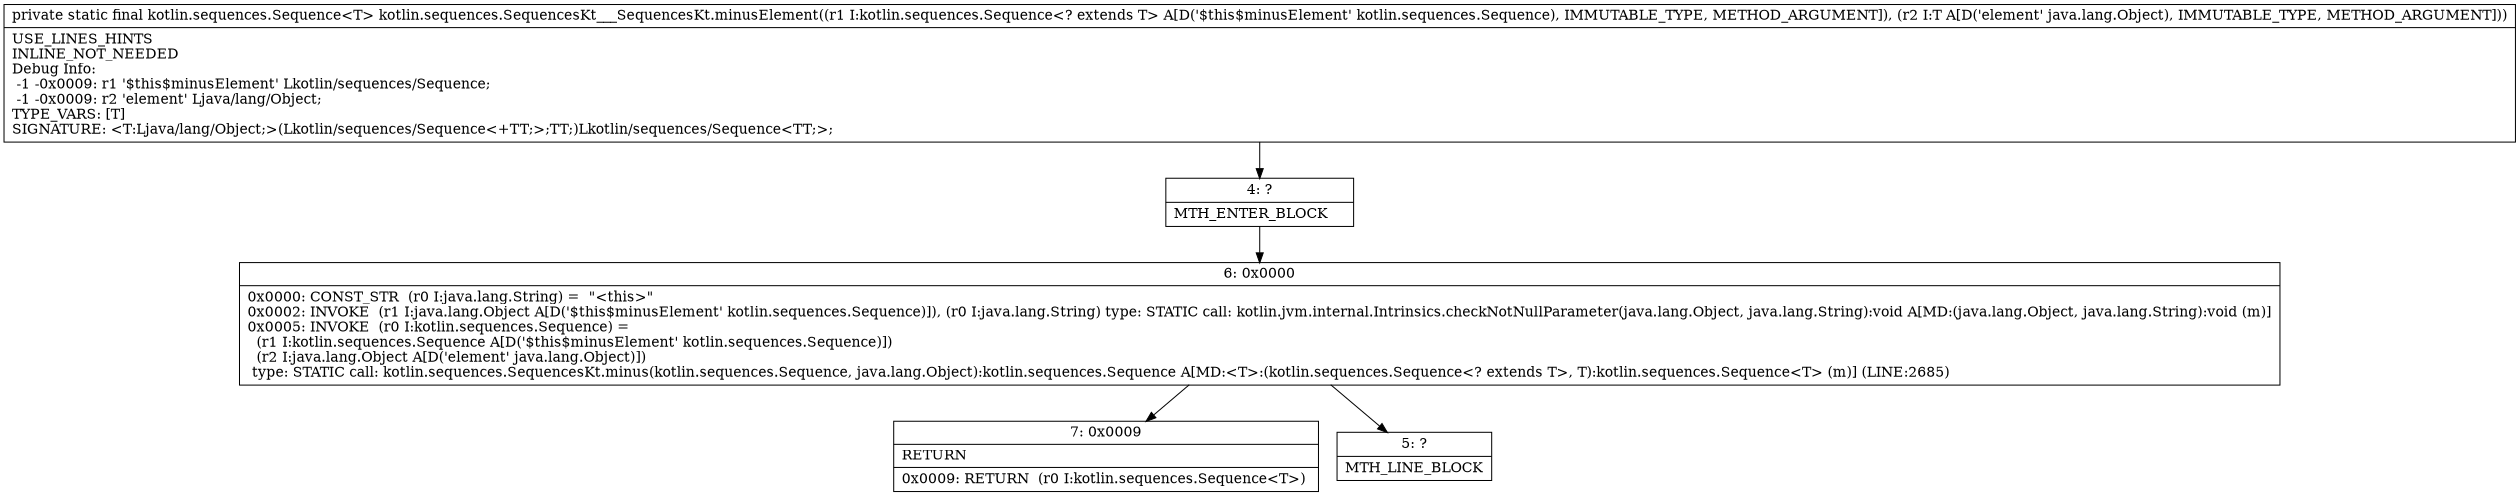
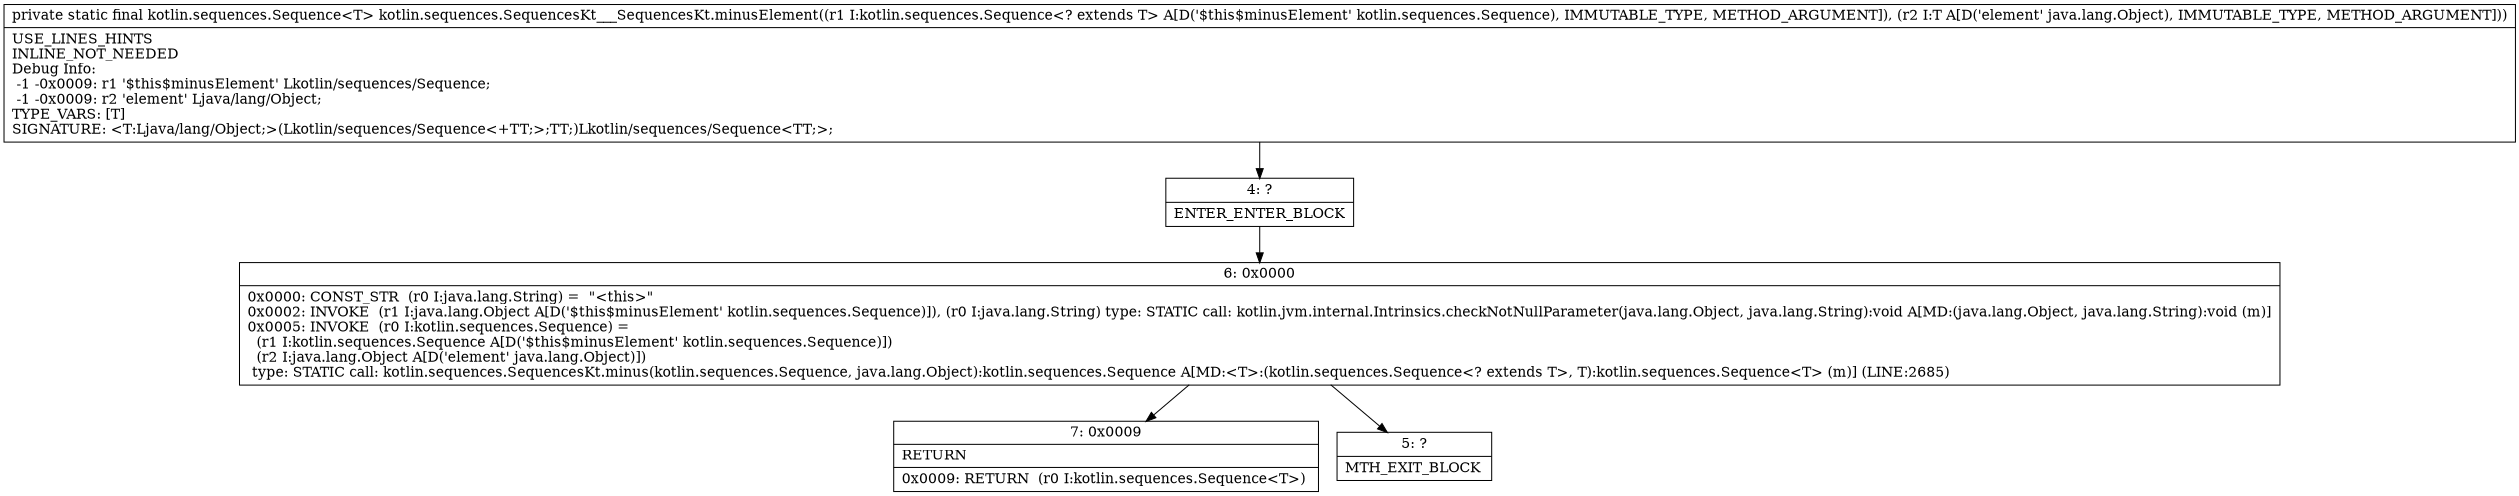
(1251, 214) -> (1260, 214)
(1414, 468) -> (1413, 468)
